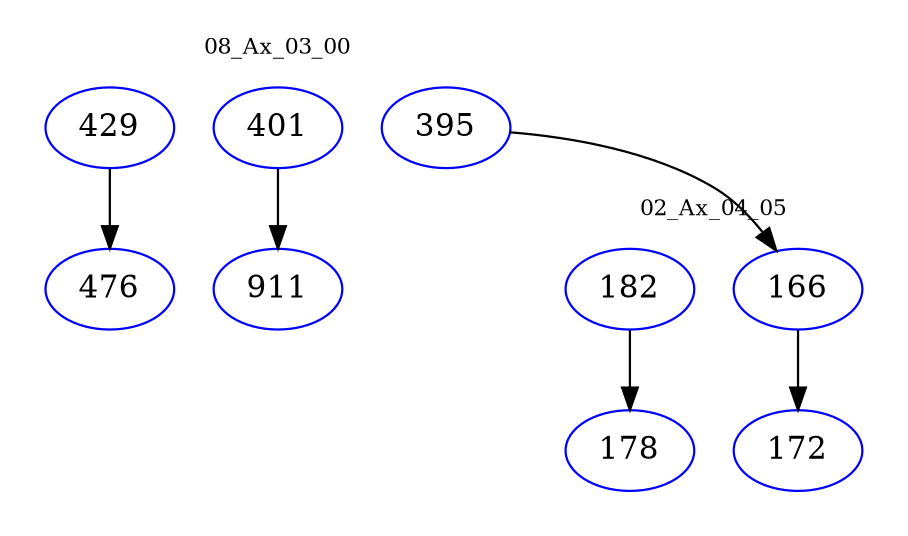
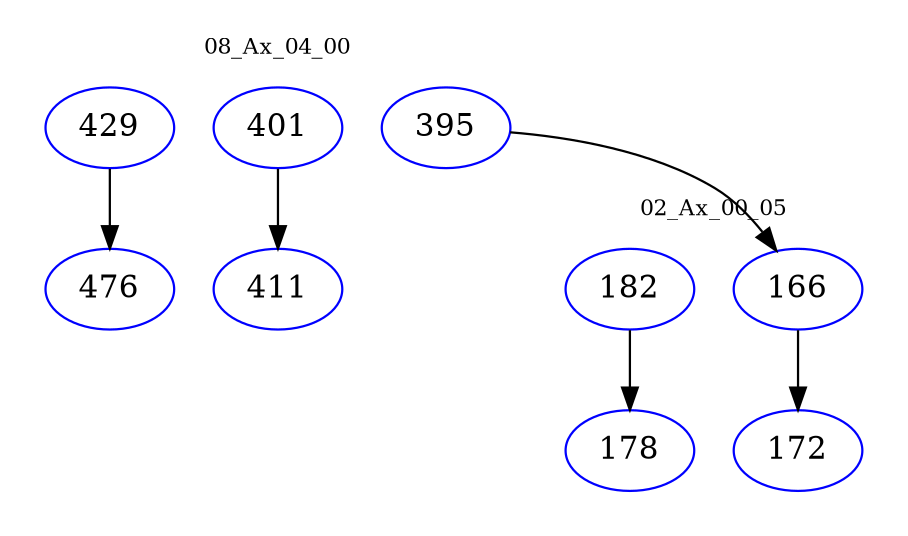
(278, 48) -> (278, 48)
(714, 210) -> (714, 210)
(278, 289) -> (278, 289)
